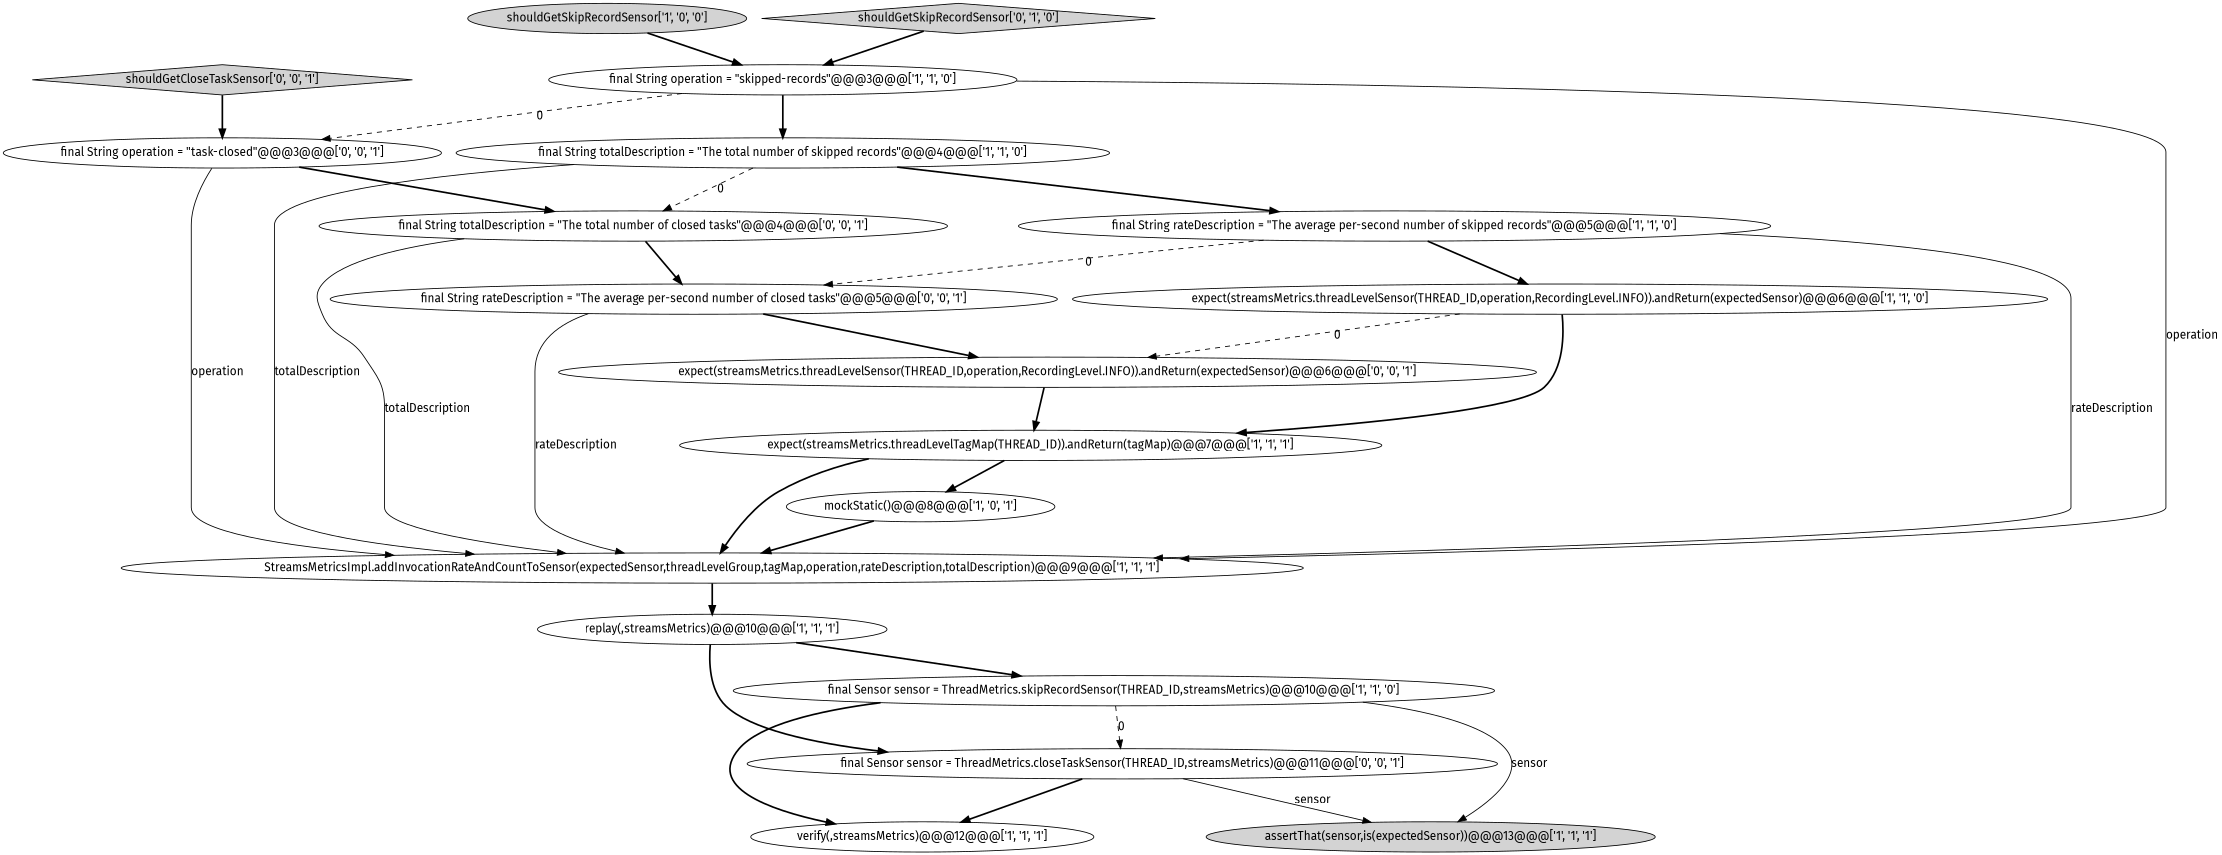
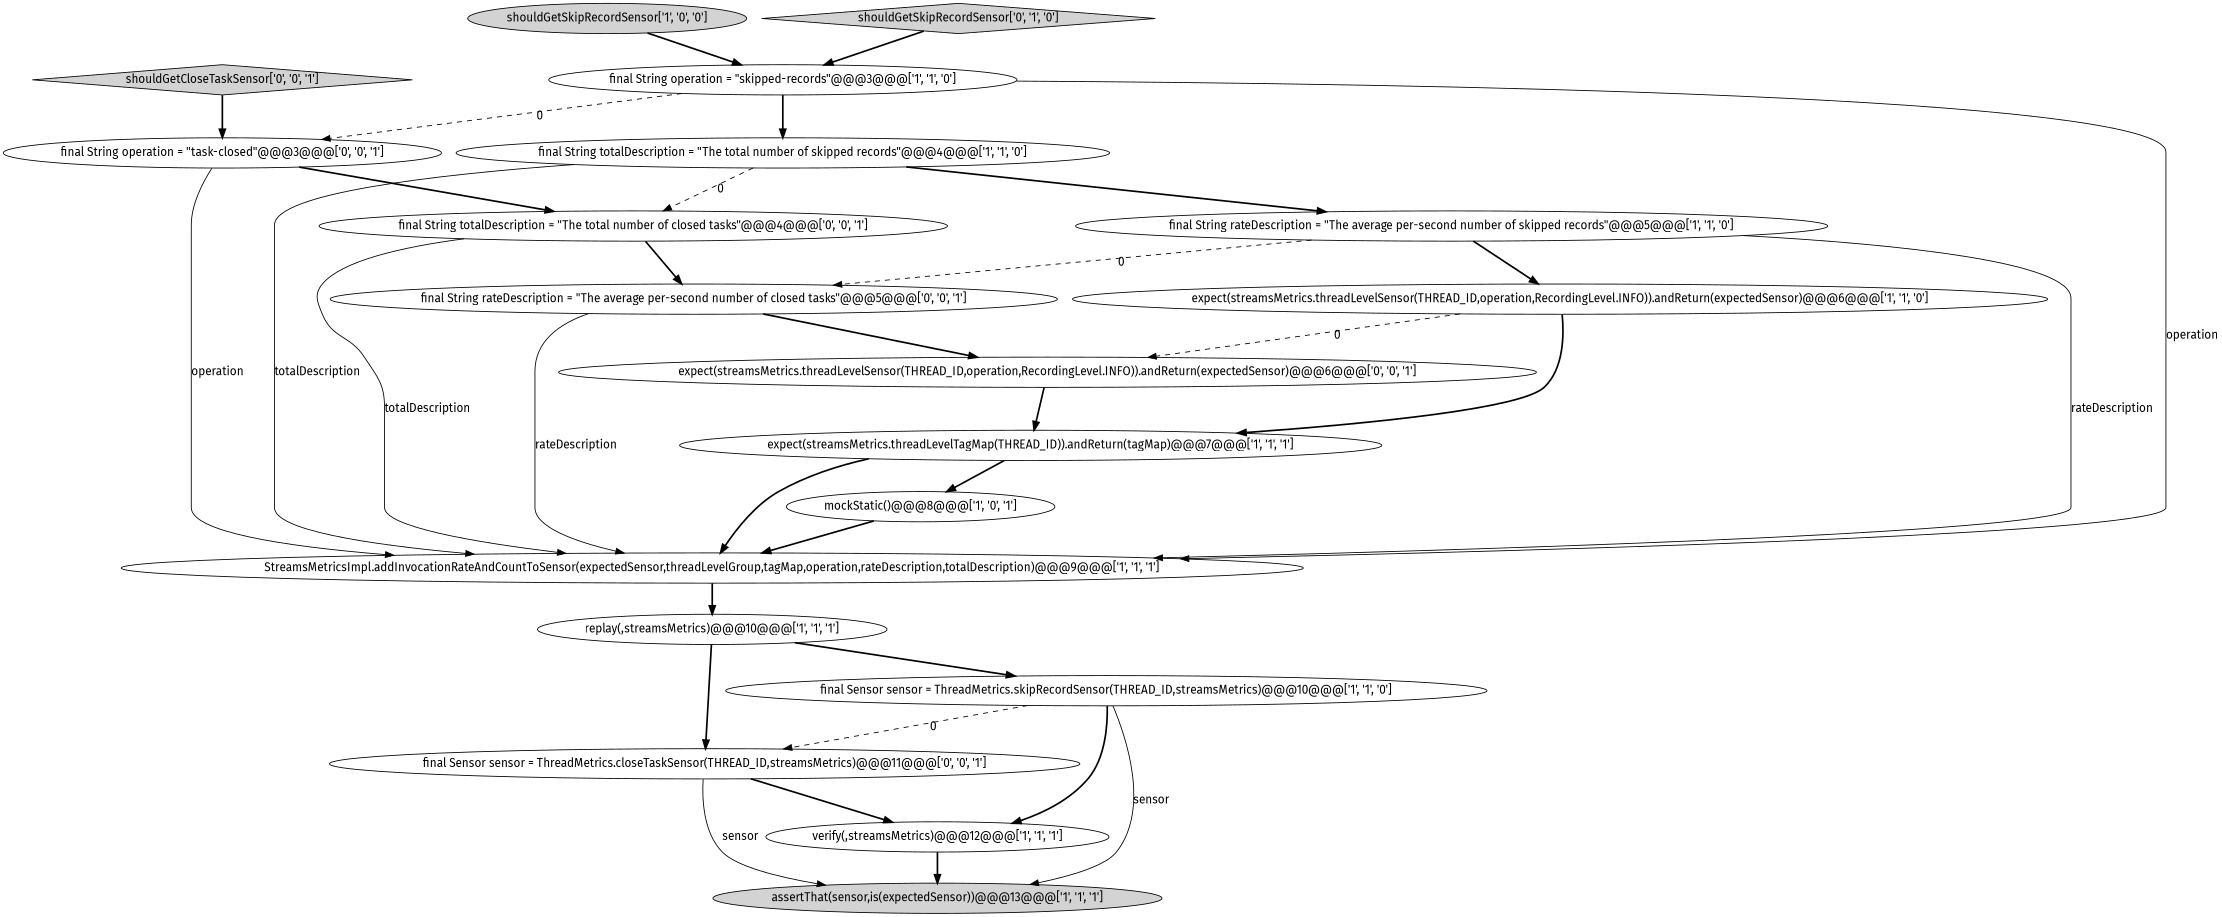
none -> (937, 863)
